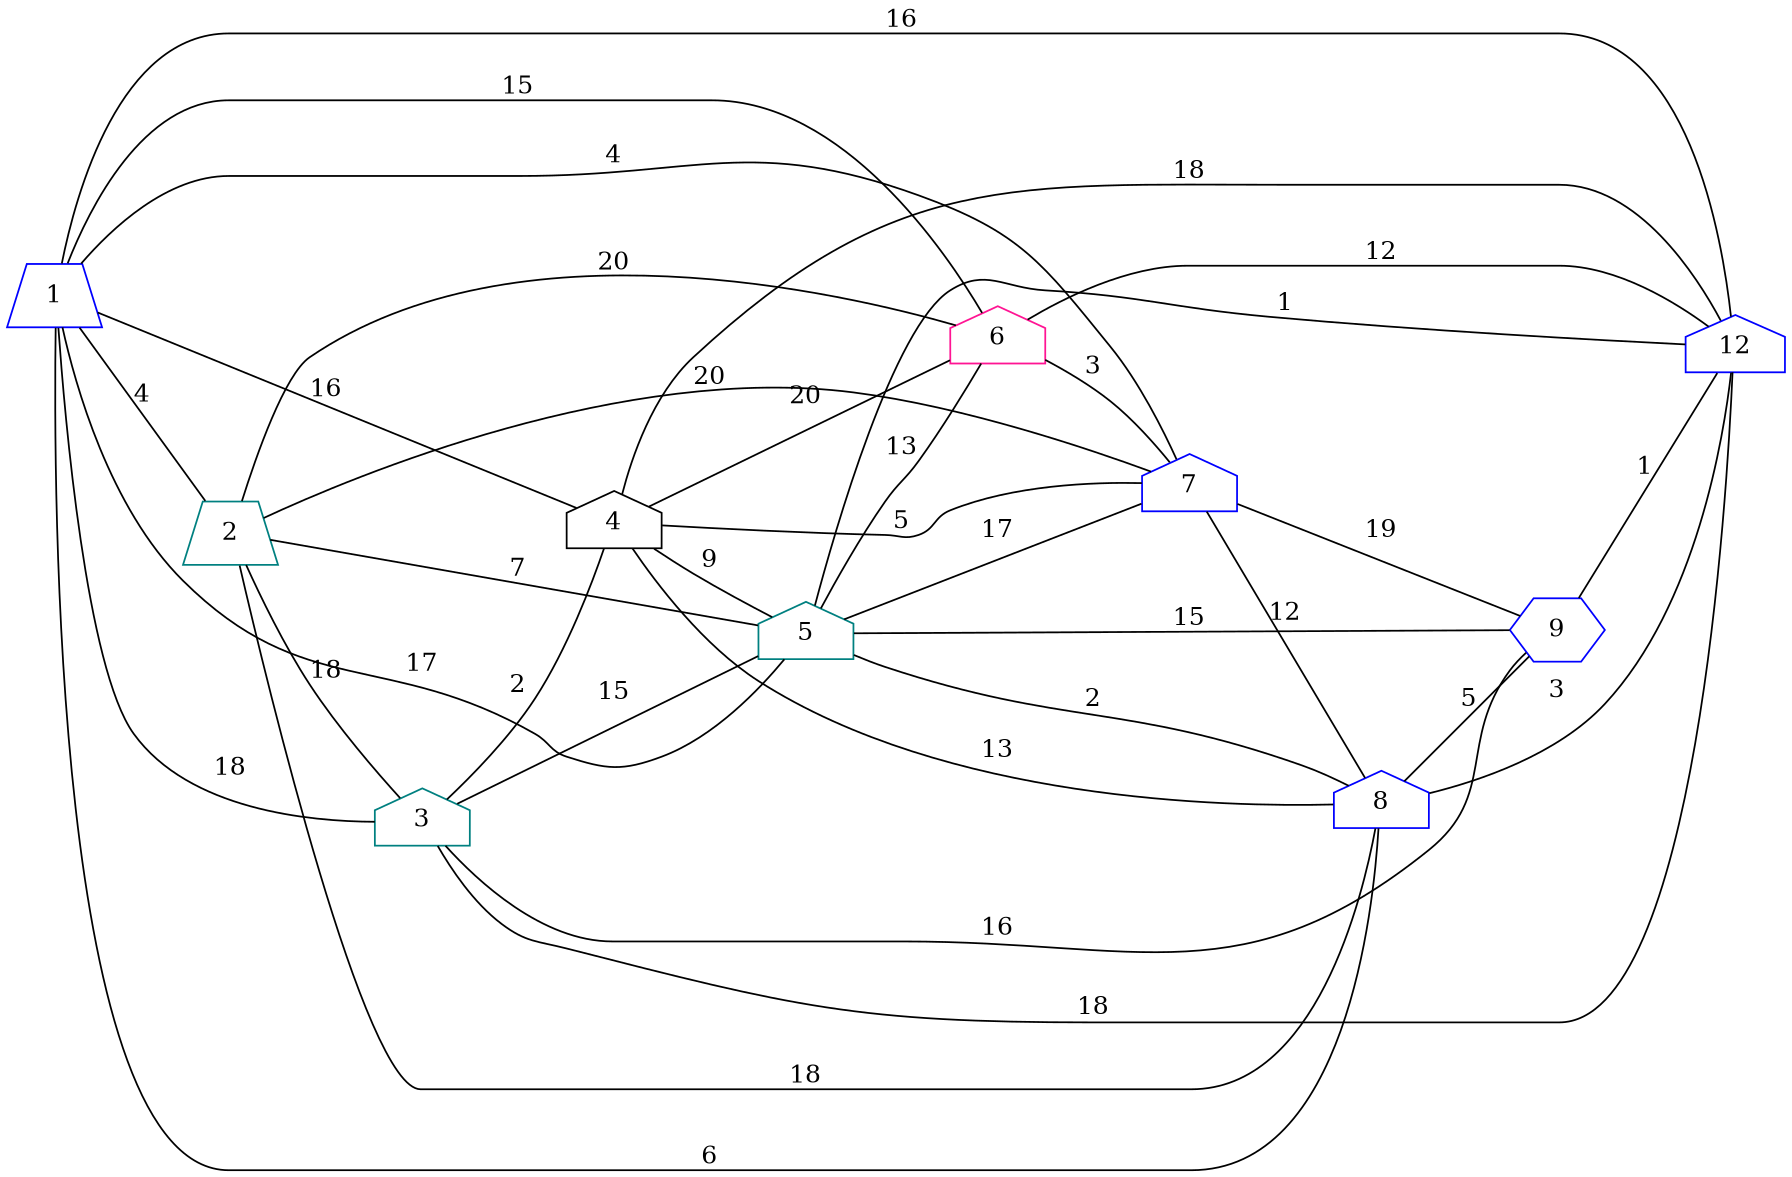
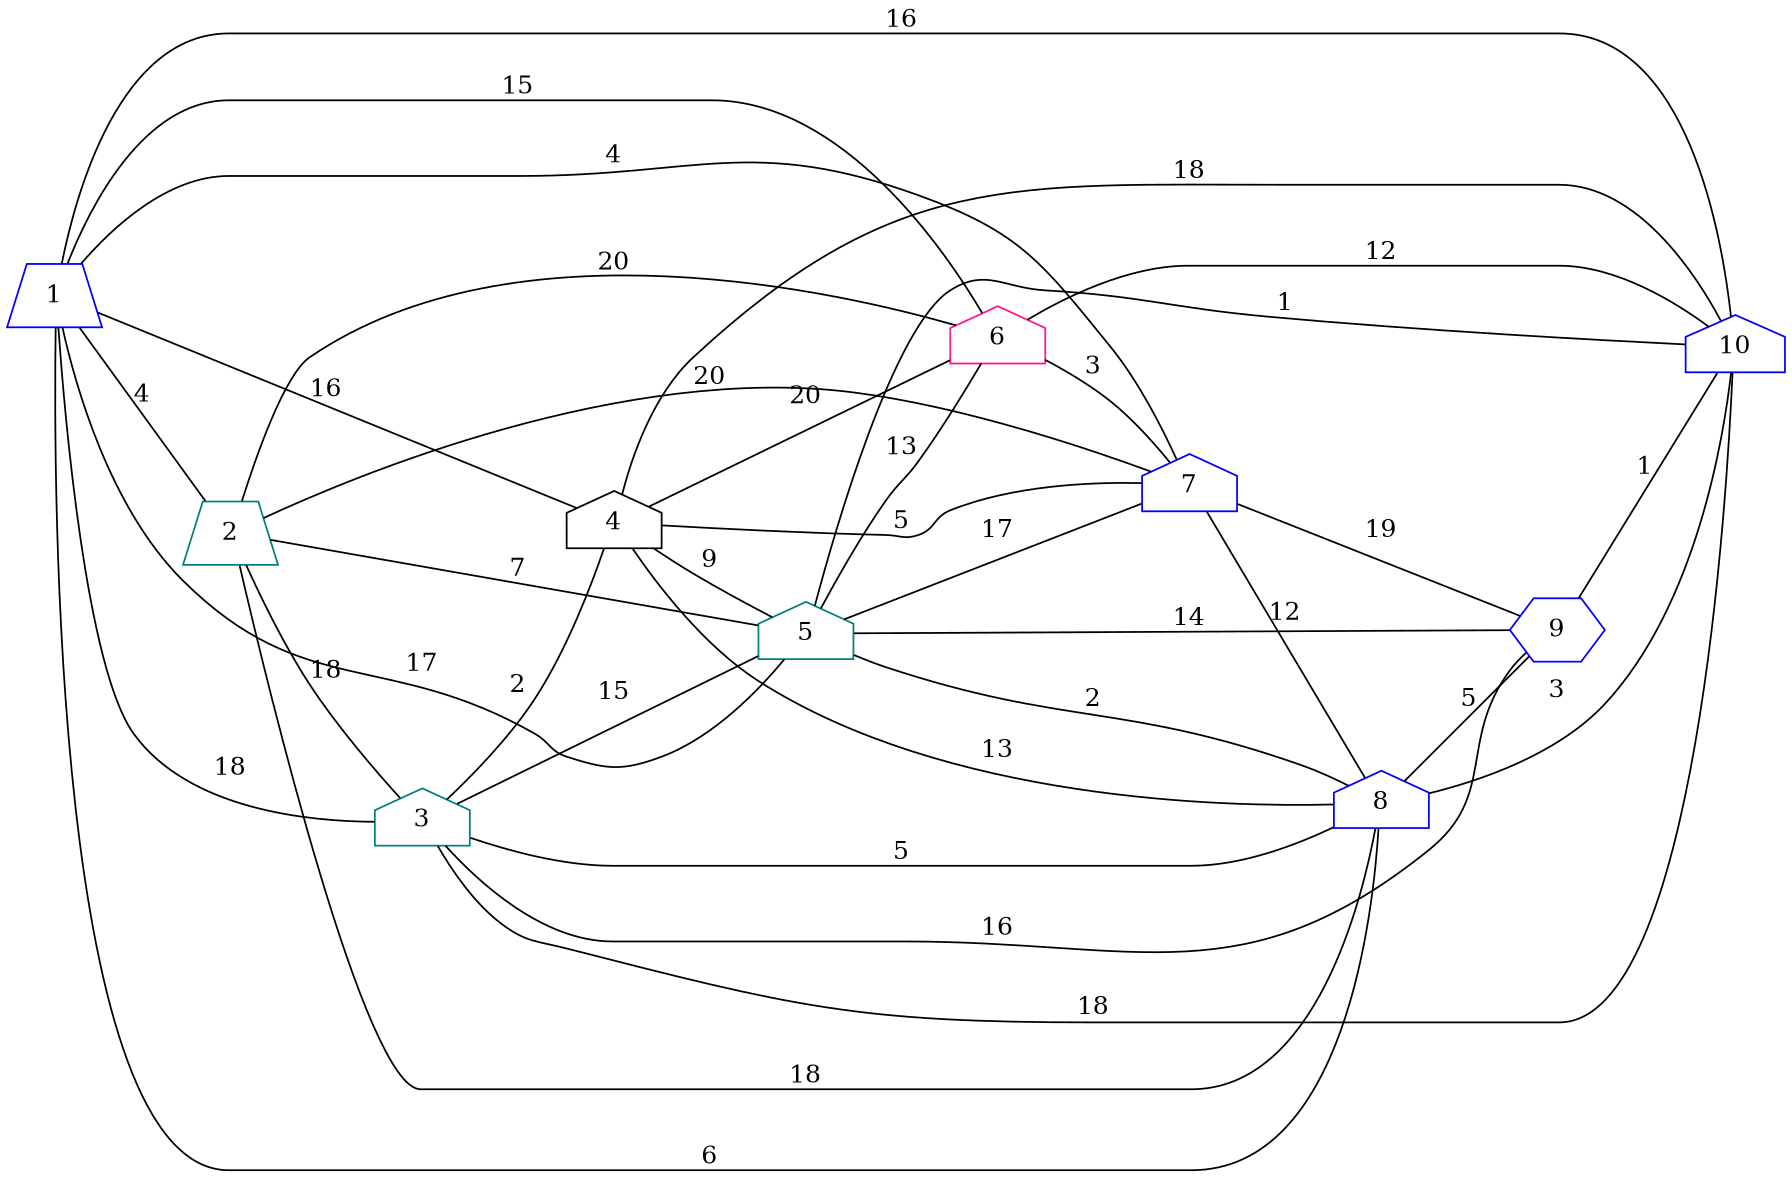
(1735, 347) -> (1735, 347)
(1190, 619) -> (1190, 619)
none -> (904, 866)
